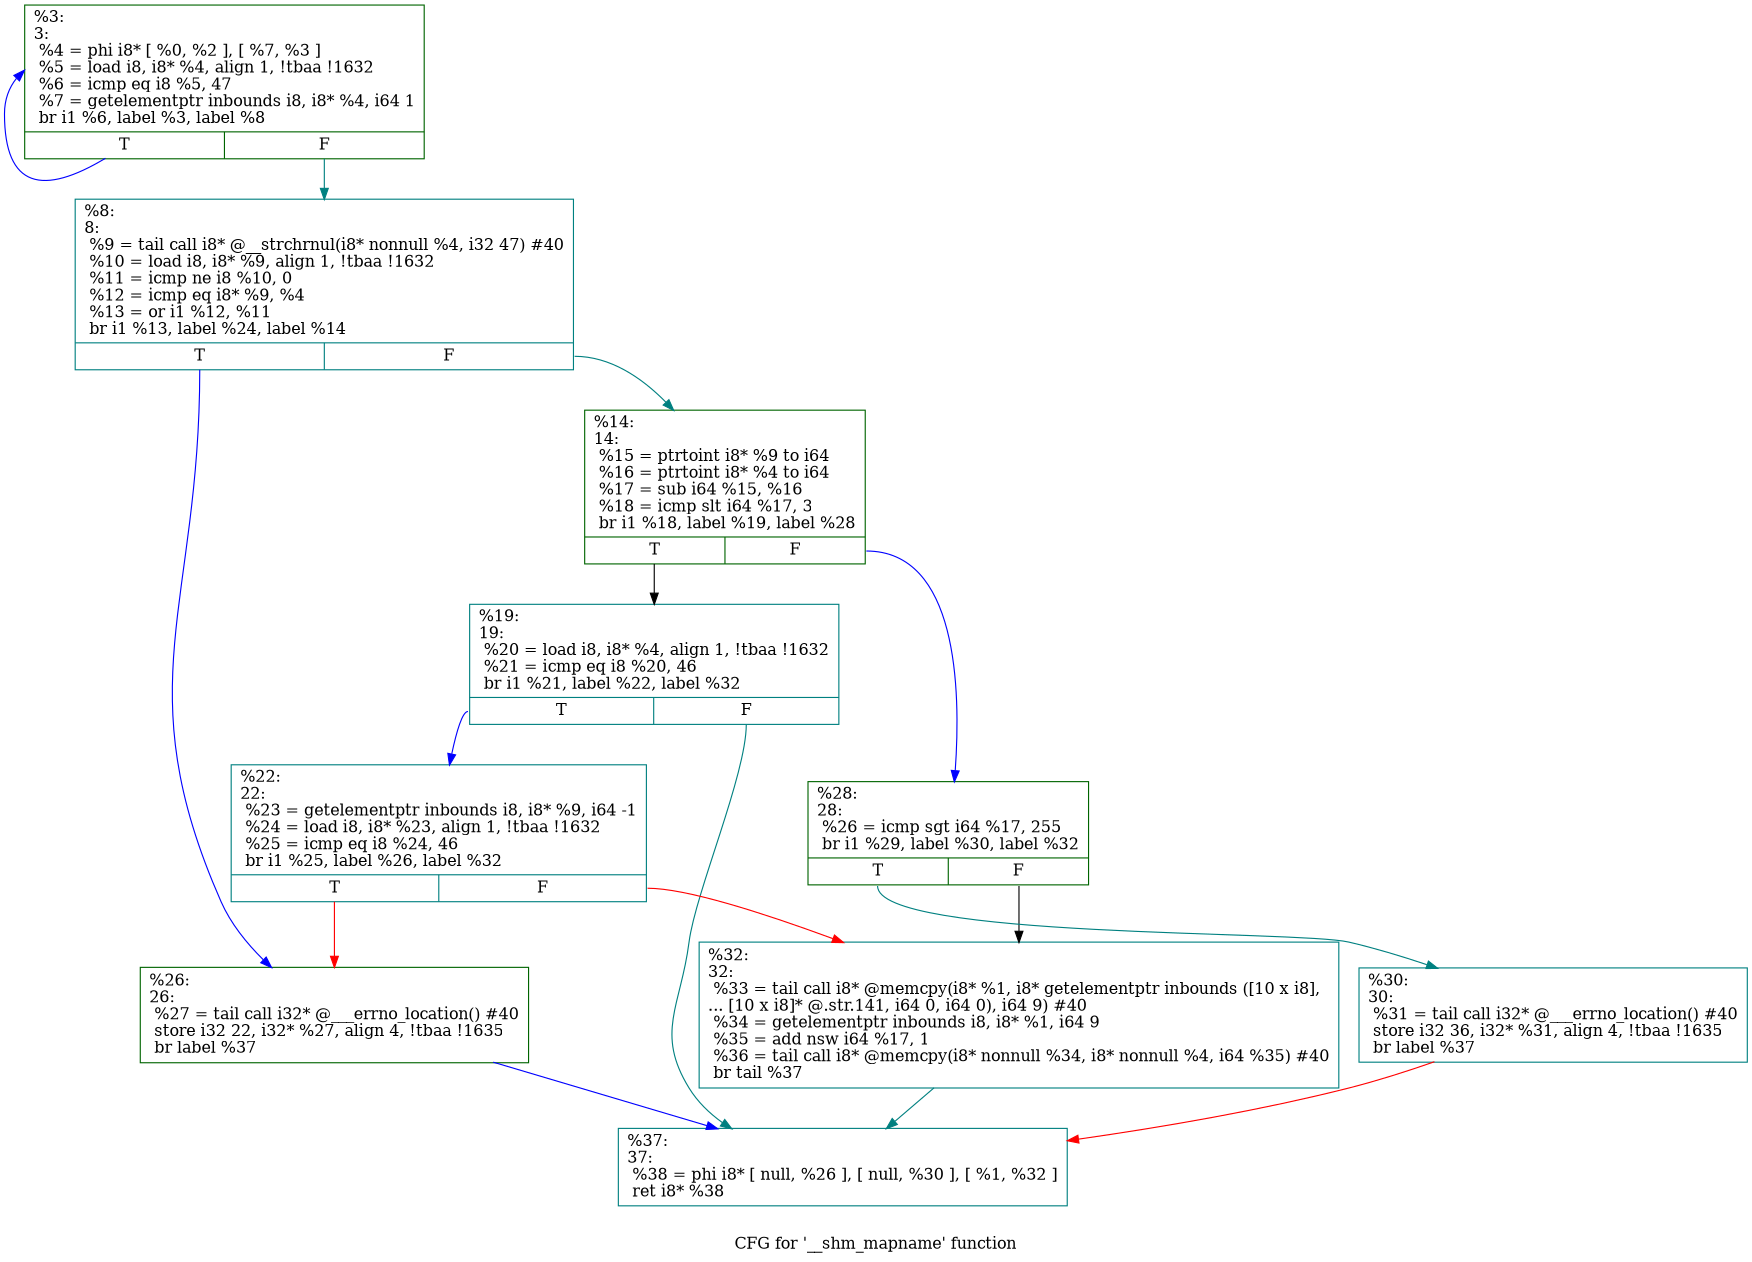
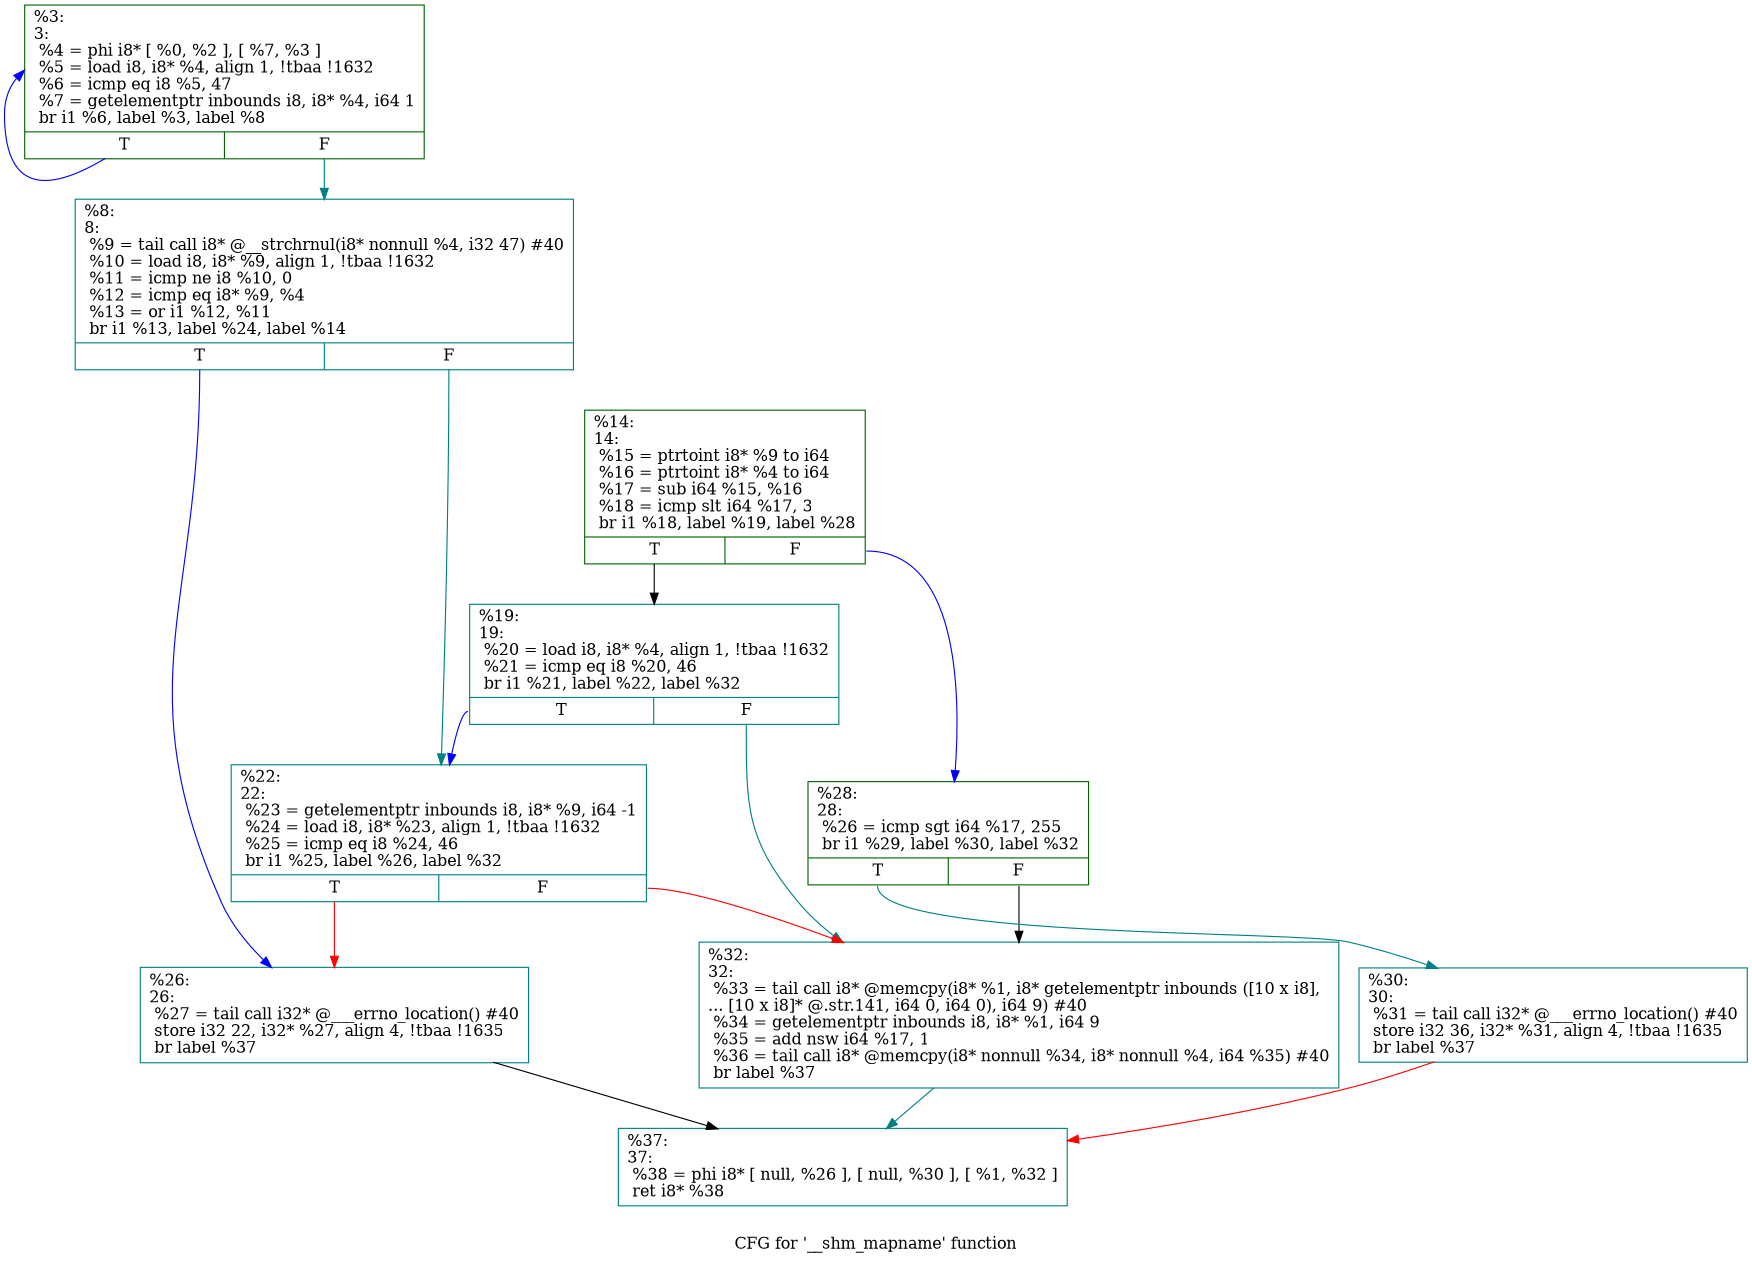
(625, 370) -> (447, 562)
(692, 929) -> (760, 843)
(334, 1015) -> (334, 1015)
(756, 1073) -> (762, 1073)
(600, 1094) -> (600, 1094)
